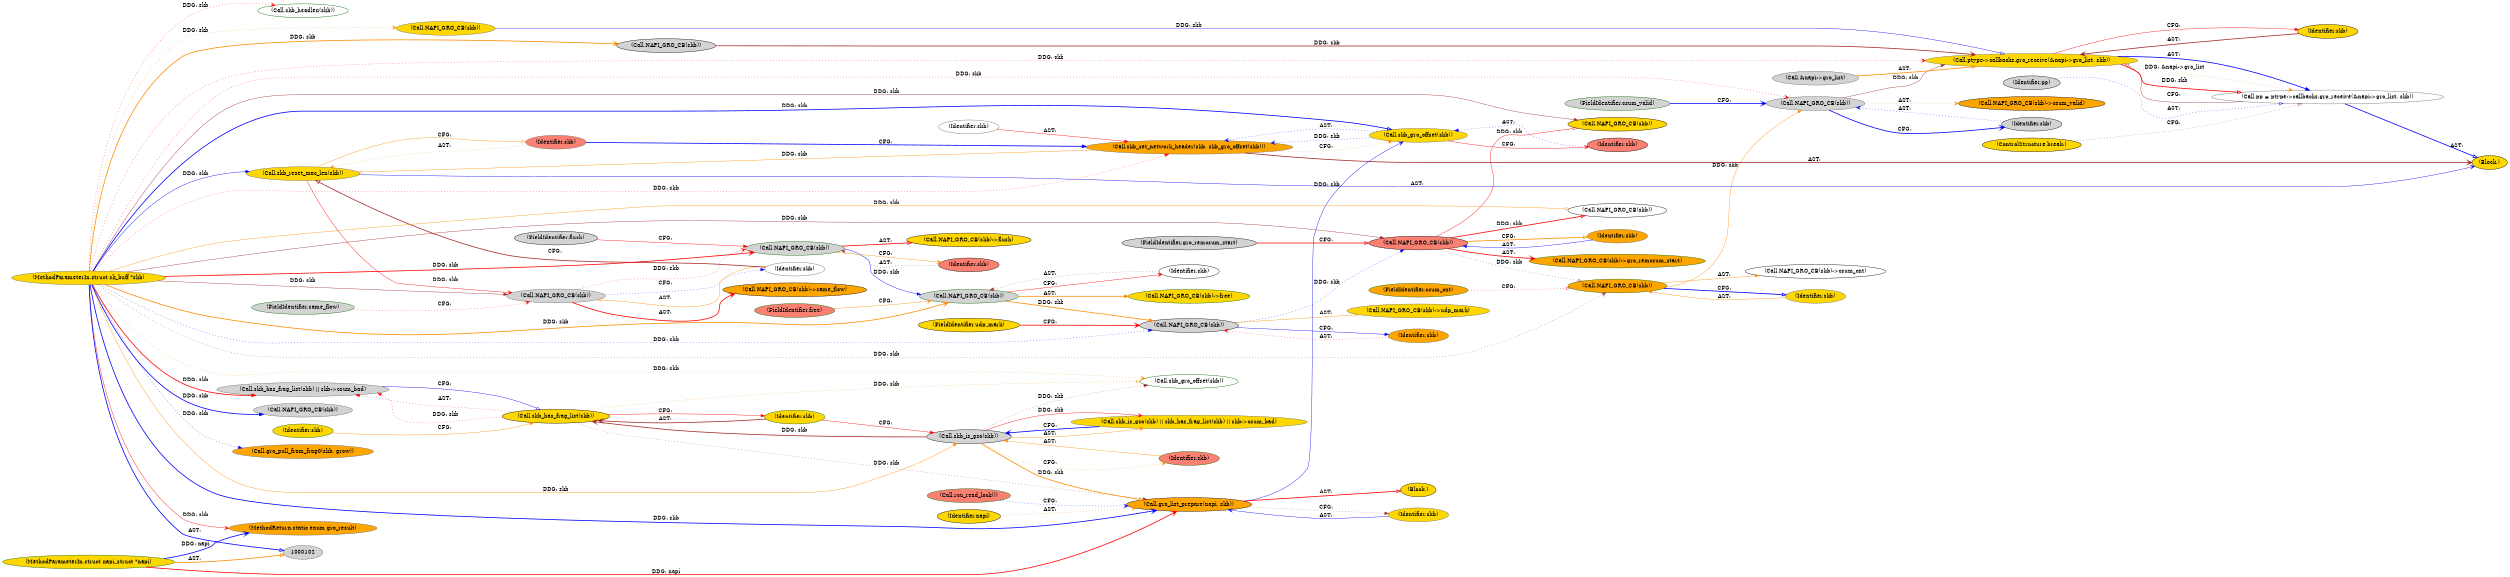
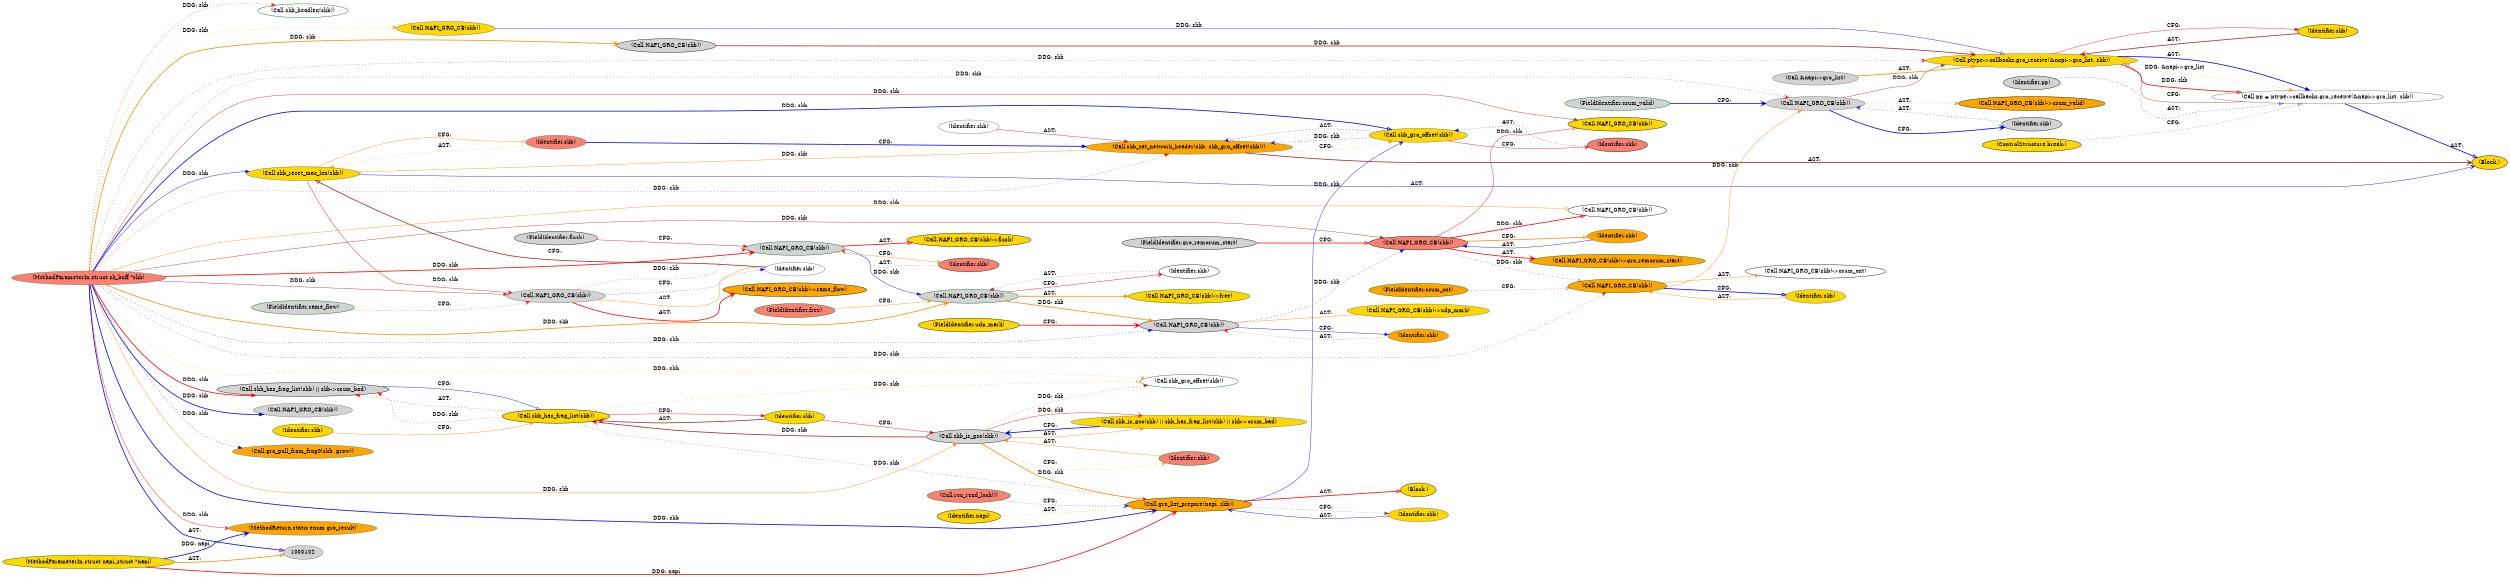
(89, 278) -> (89, 278)
(303, 389) -> (303, 389)
